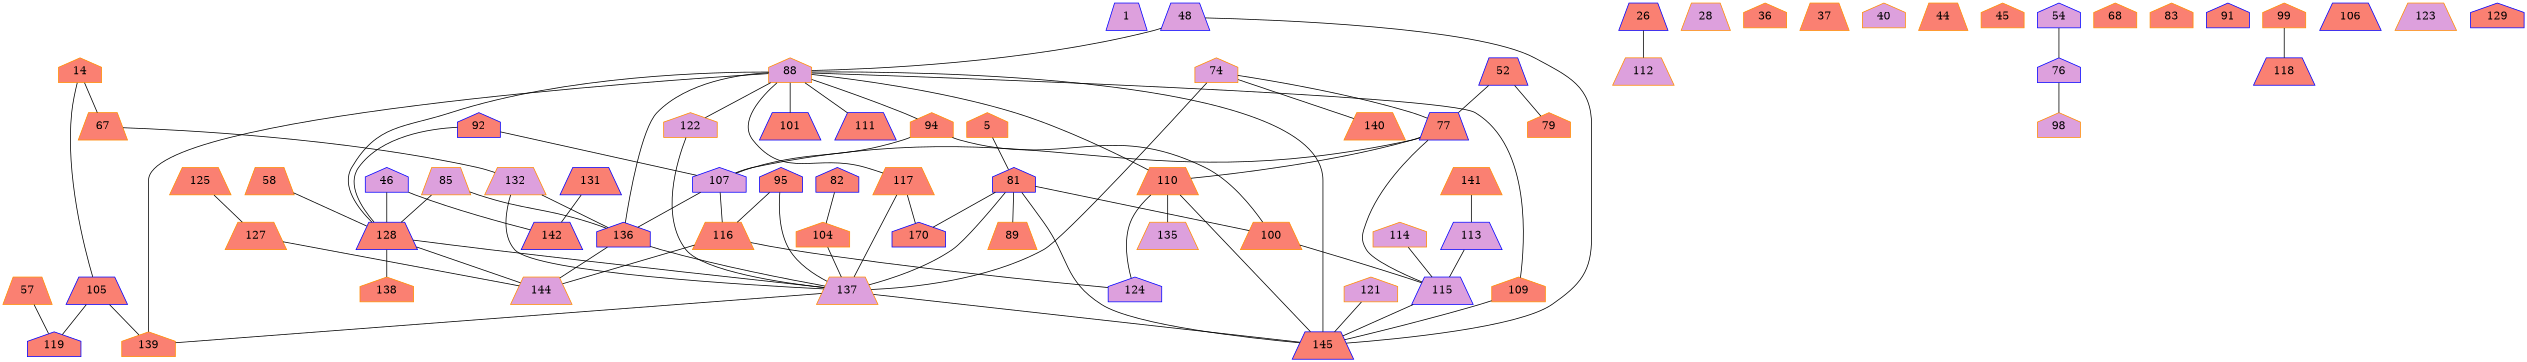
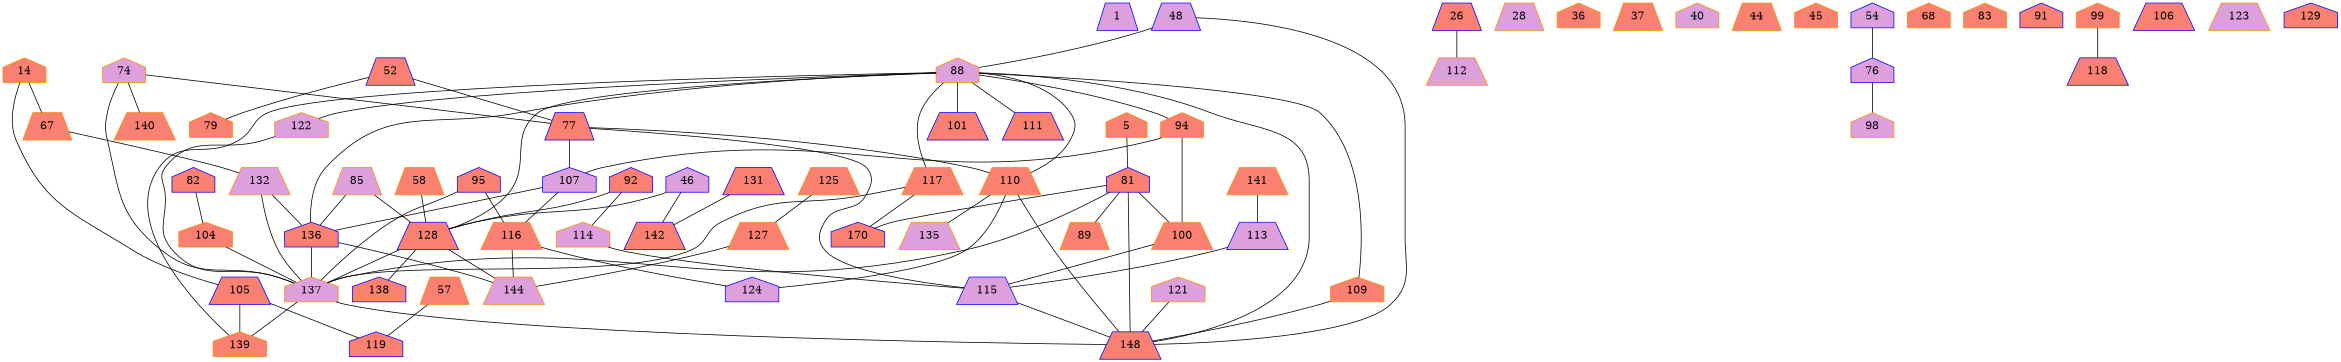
(599, 154) -> (604, 212)
(387, 291) -> (379, 291)
(847, 291) -> (311, 291)
(1323, 346) -> (1130, 346)
